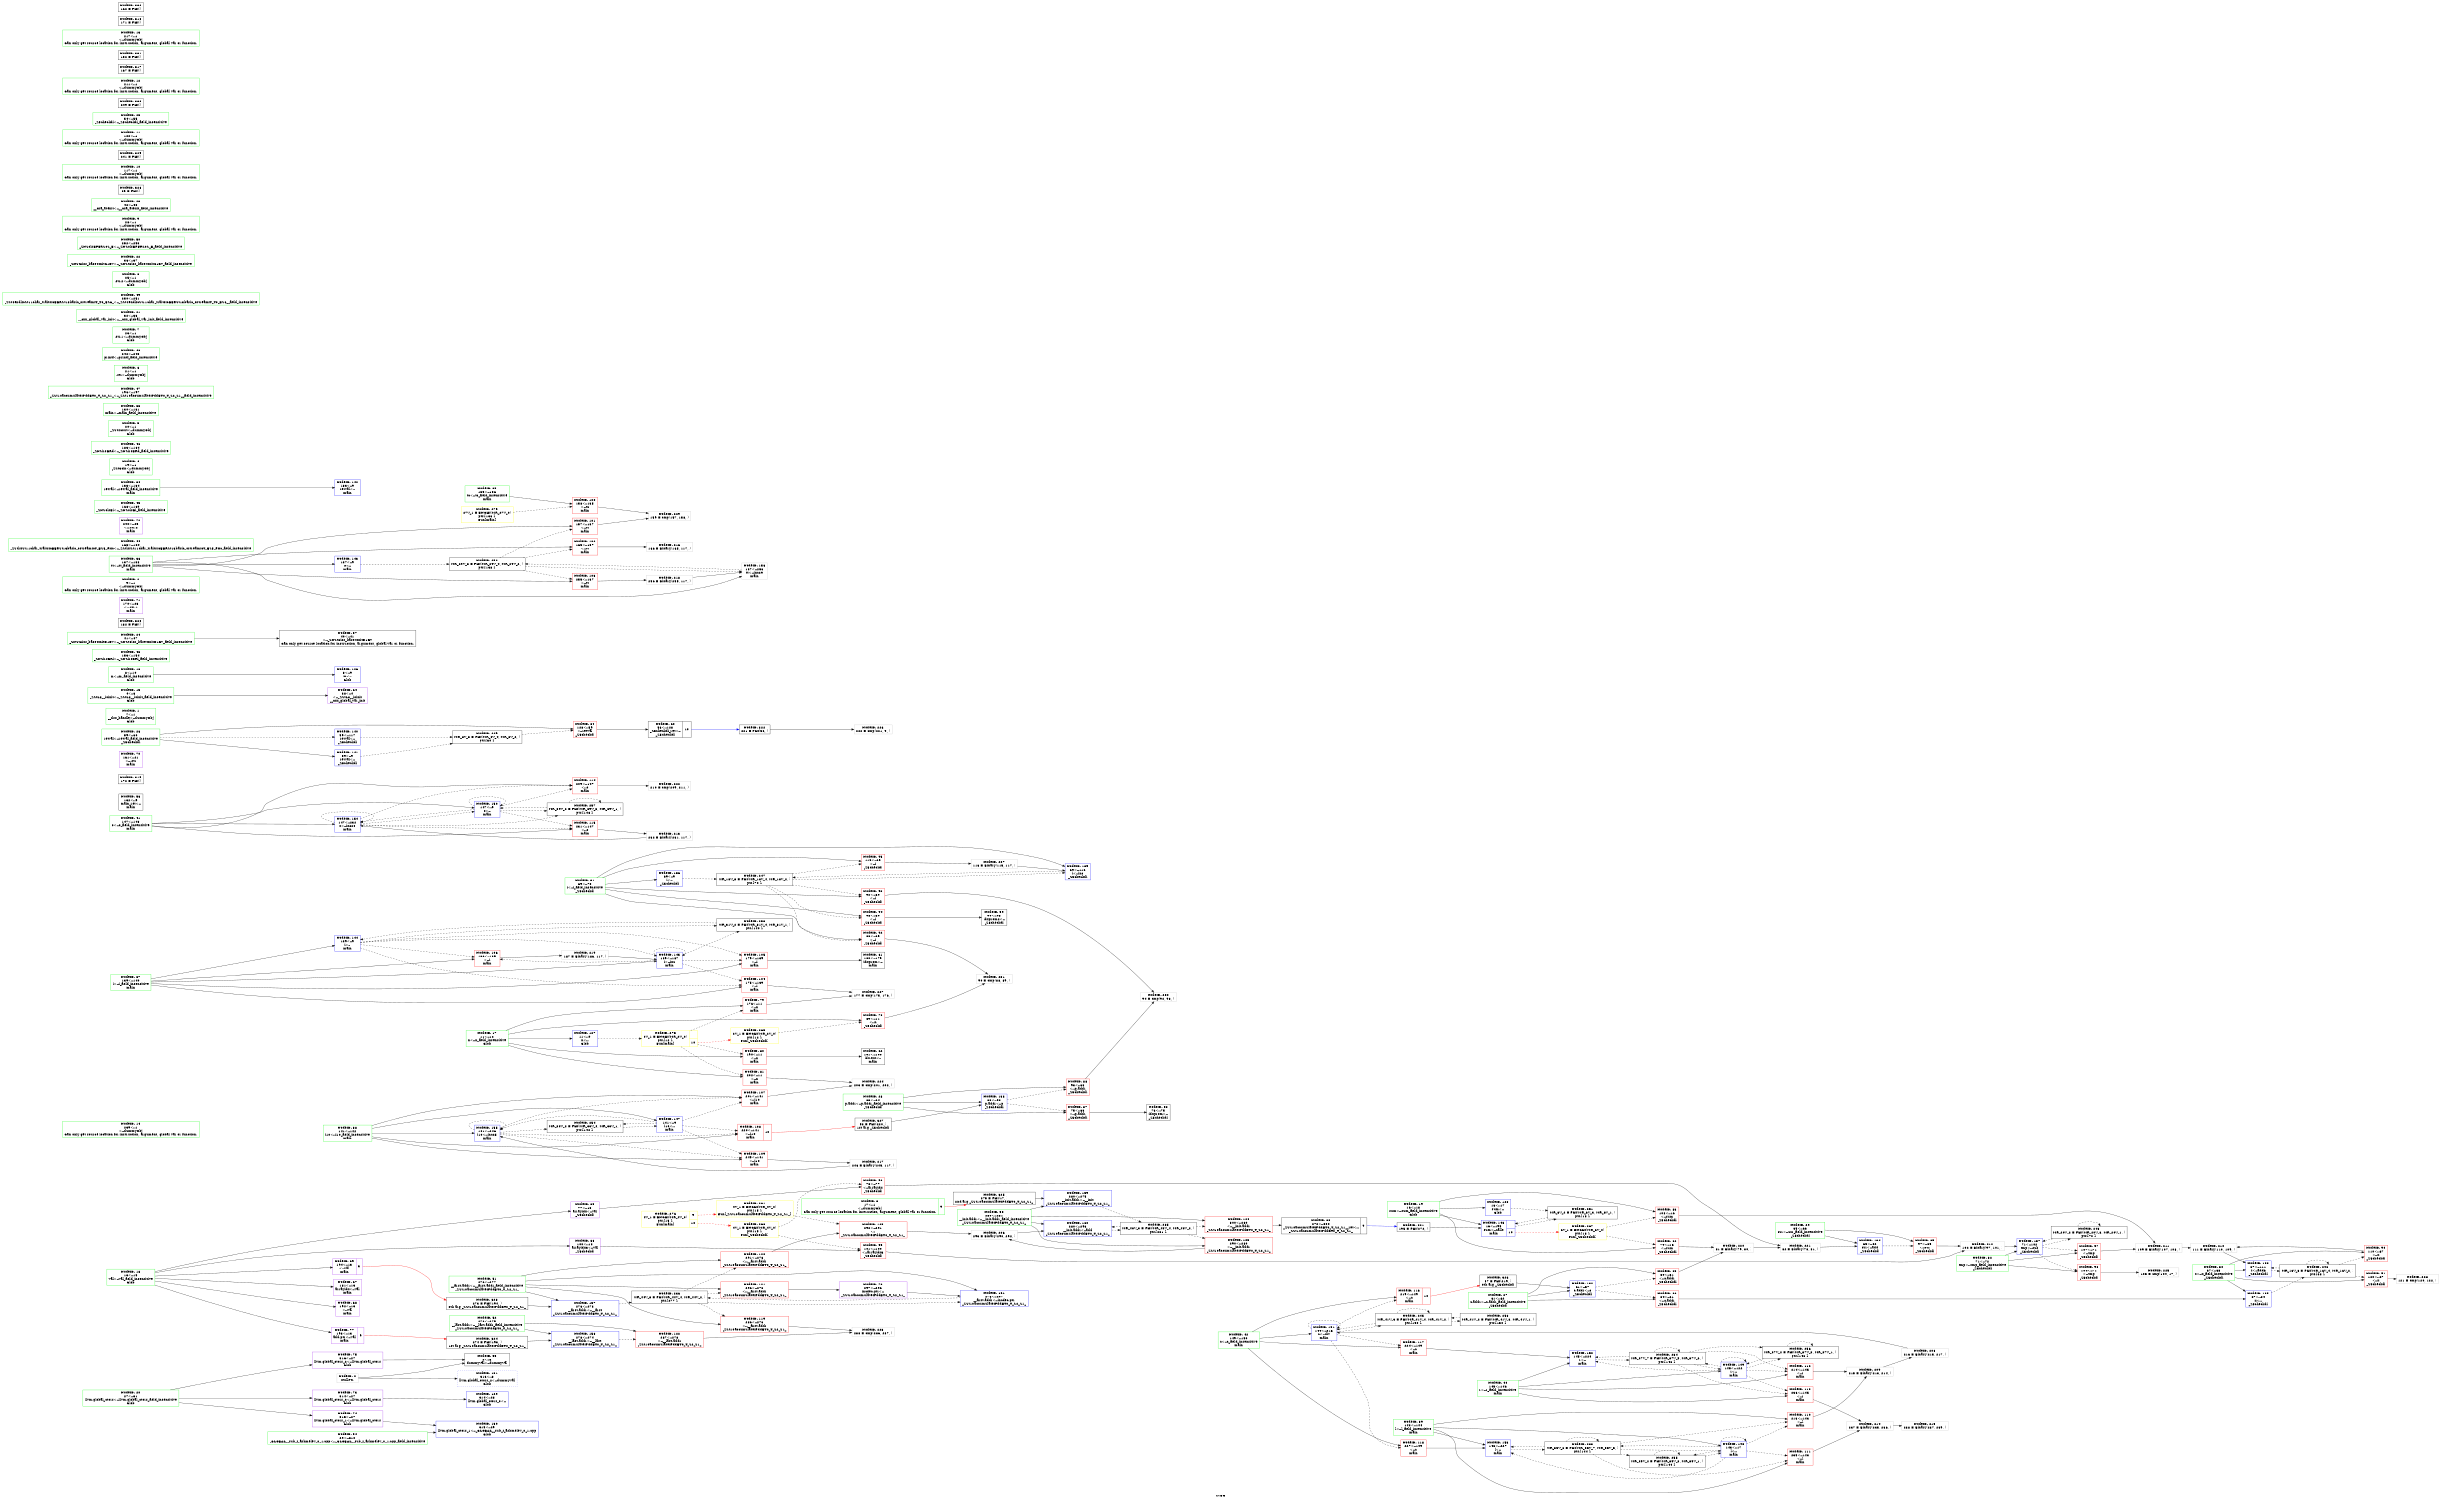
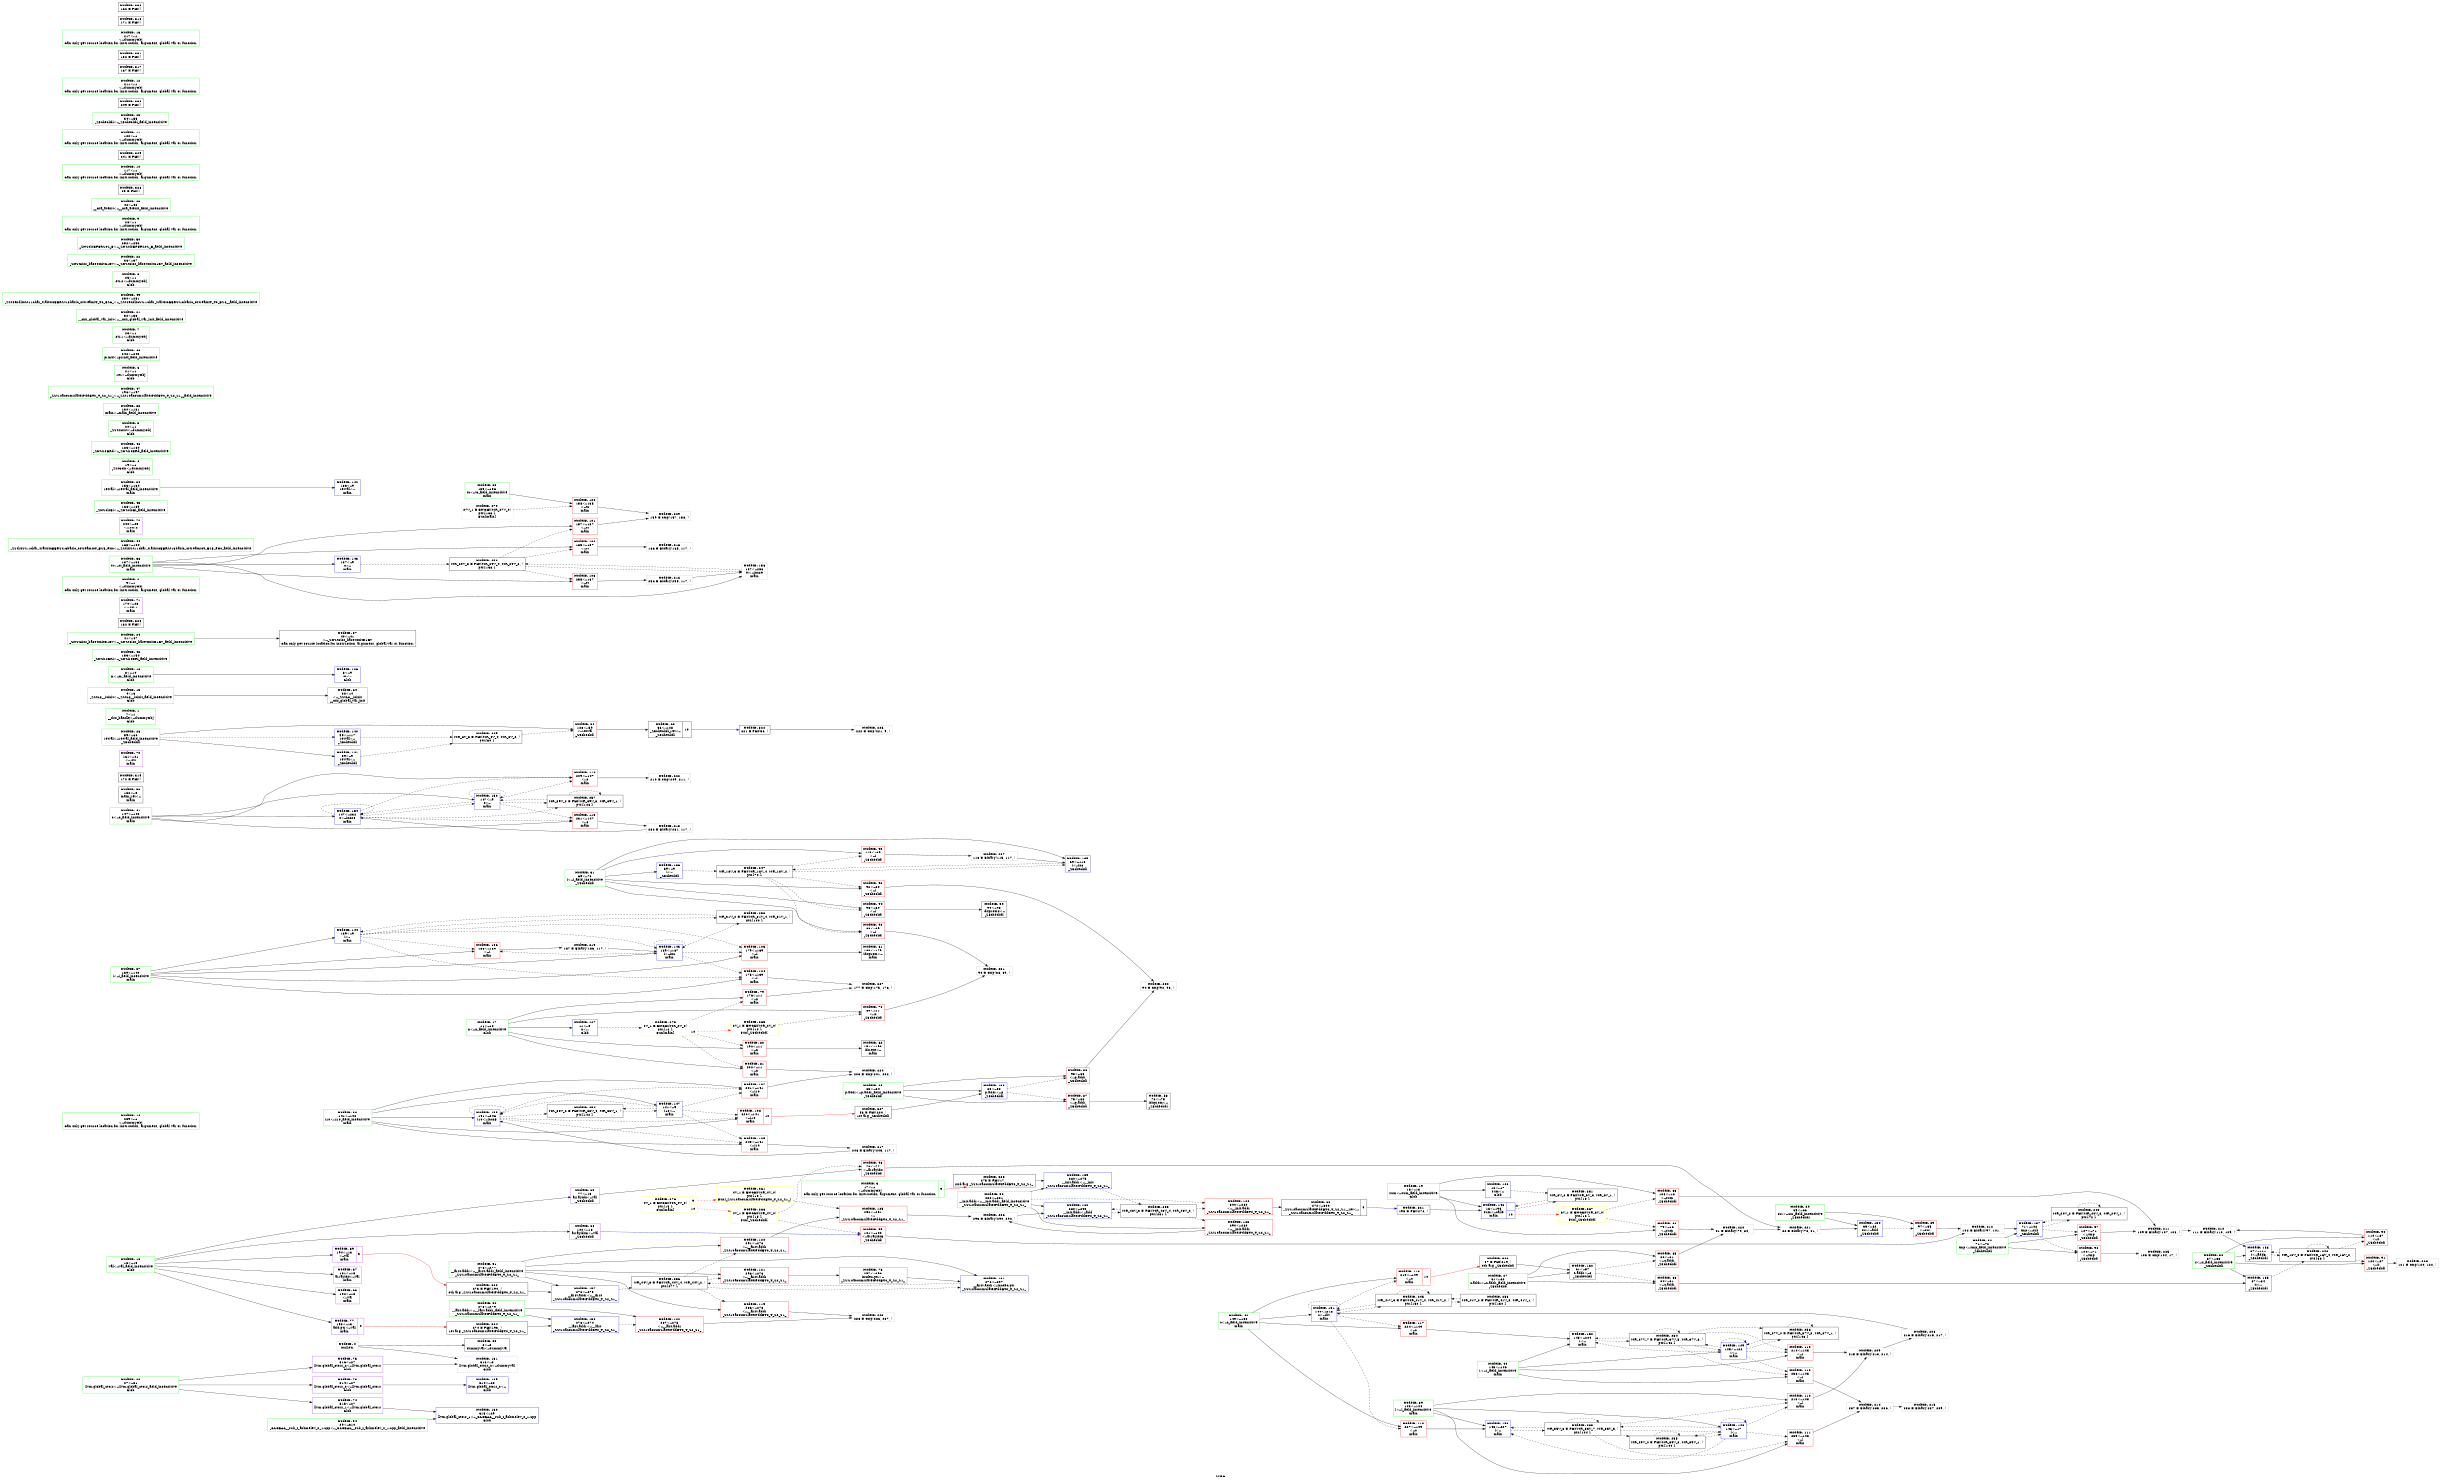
(1117, 1217) -> (1117, 1199)
(729, 1248) -> (729, 1233)
(423, 1360) -> (419, 1364)
